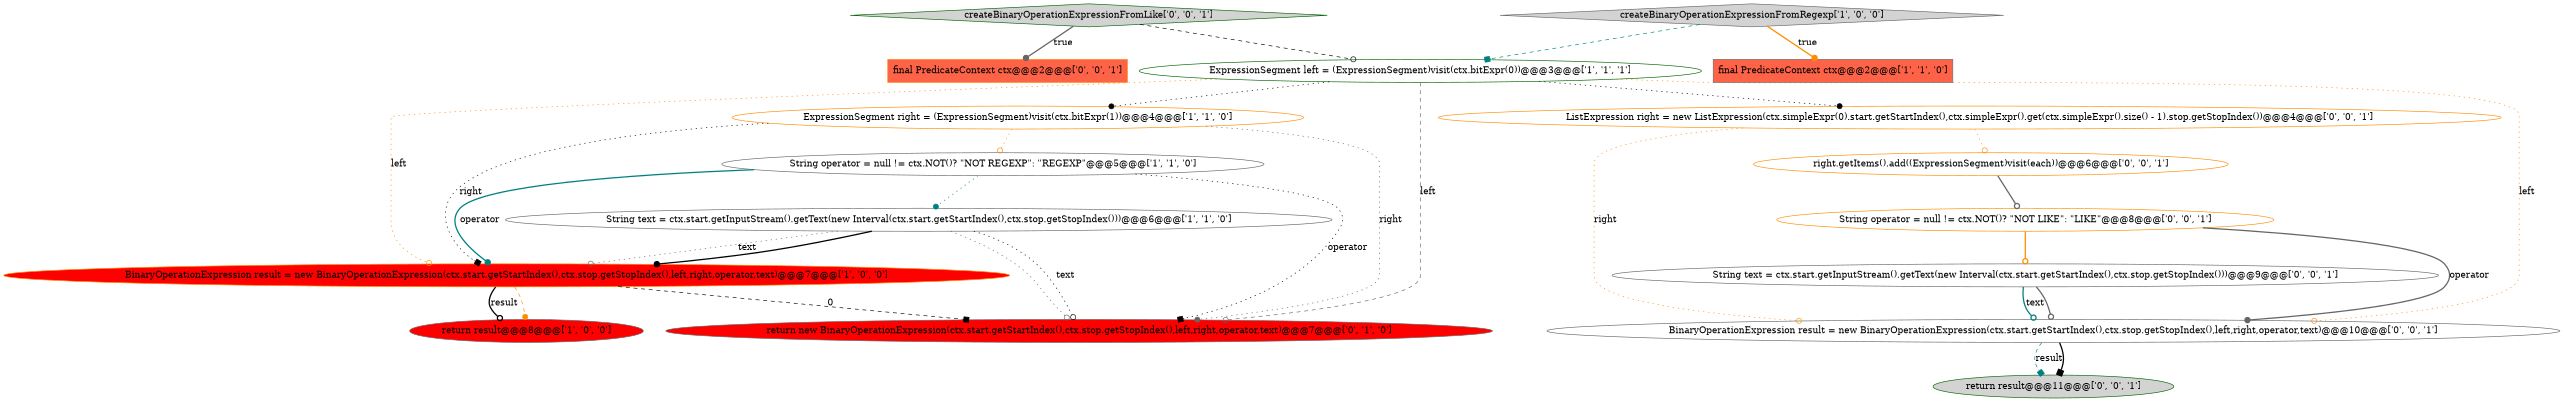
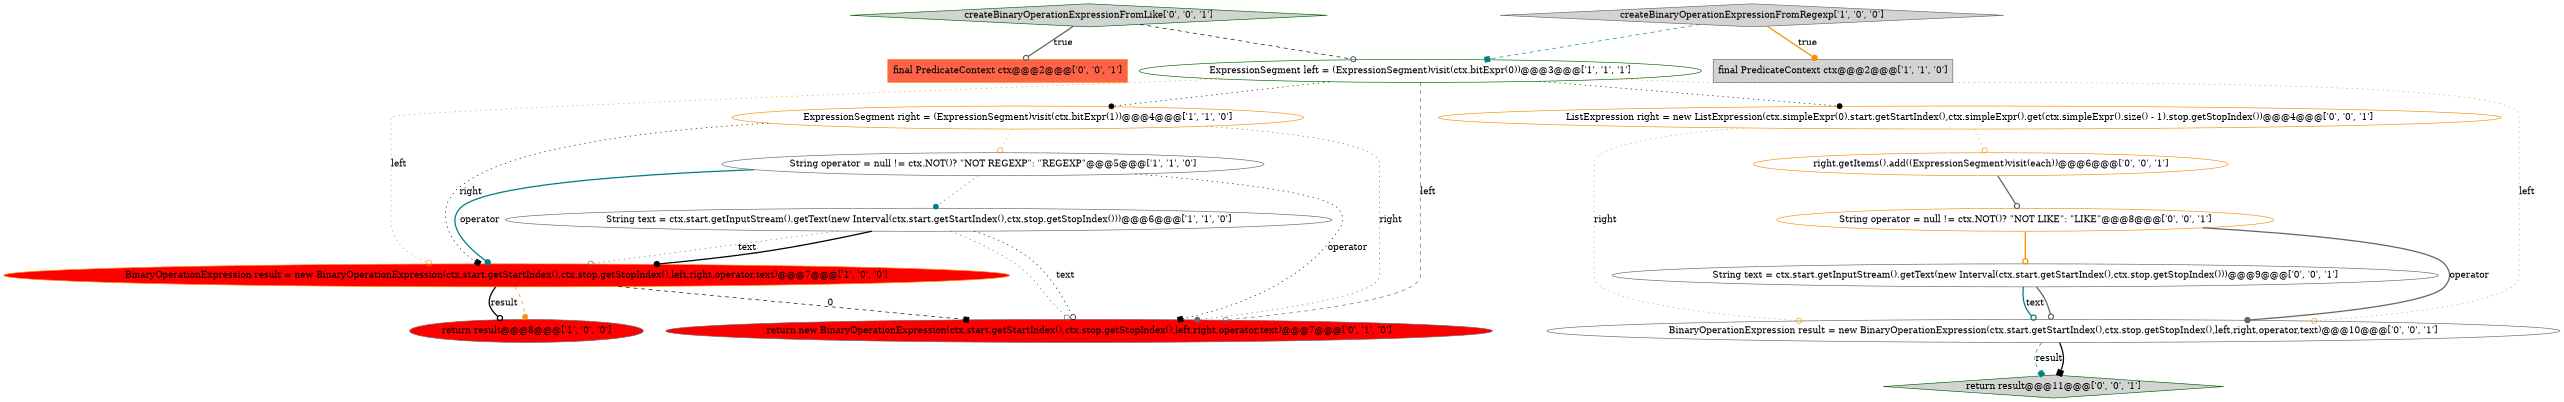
(1051, 41) -> (1051, 41)
(1833, 71) -> (1833, 71)
(2053, 387) -> (2053, 387)
